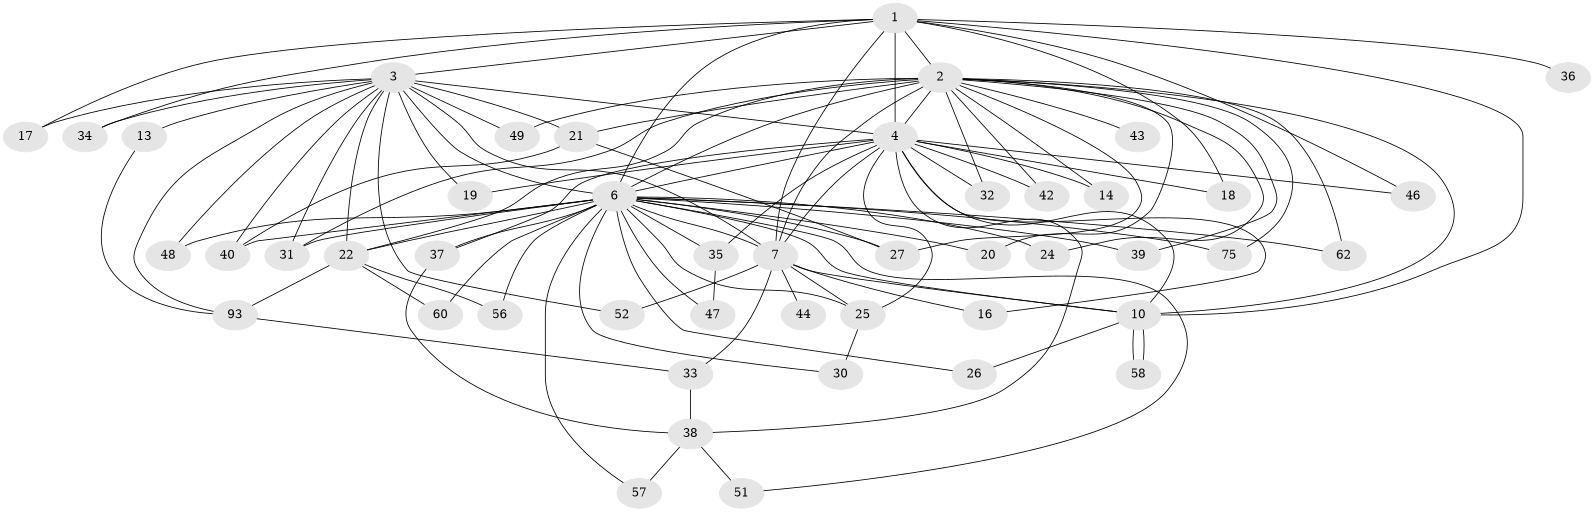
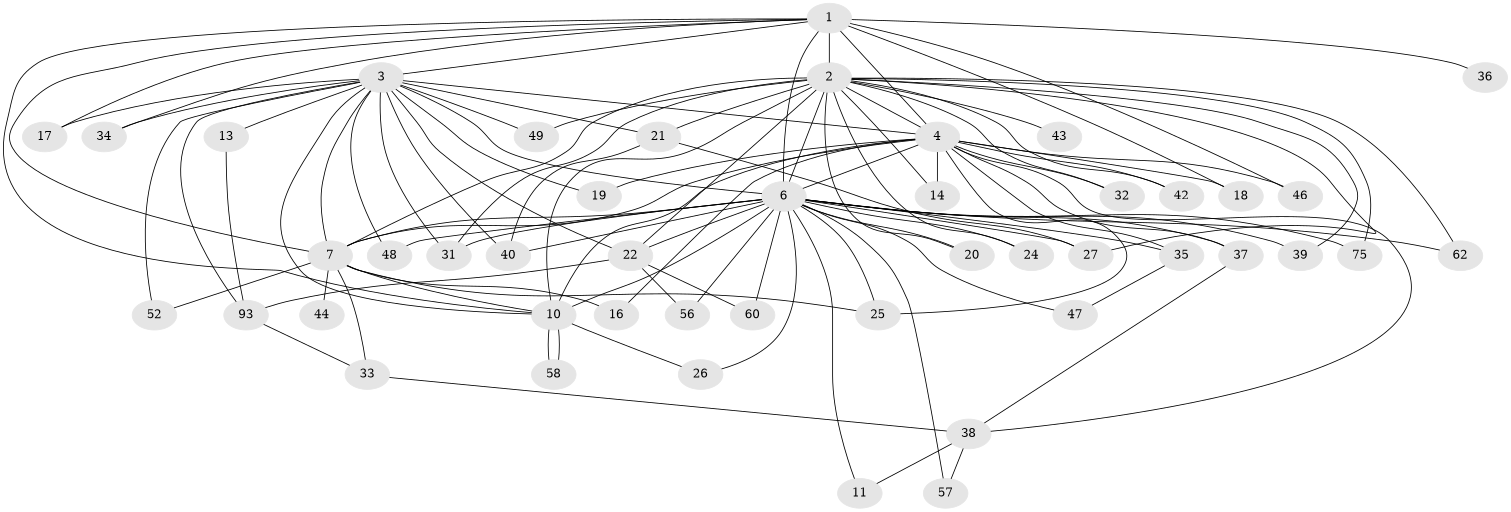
none -> (294, 261)
(841, 375) -> none
(742, 493) -> (860, 493)
